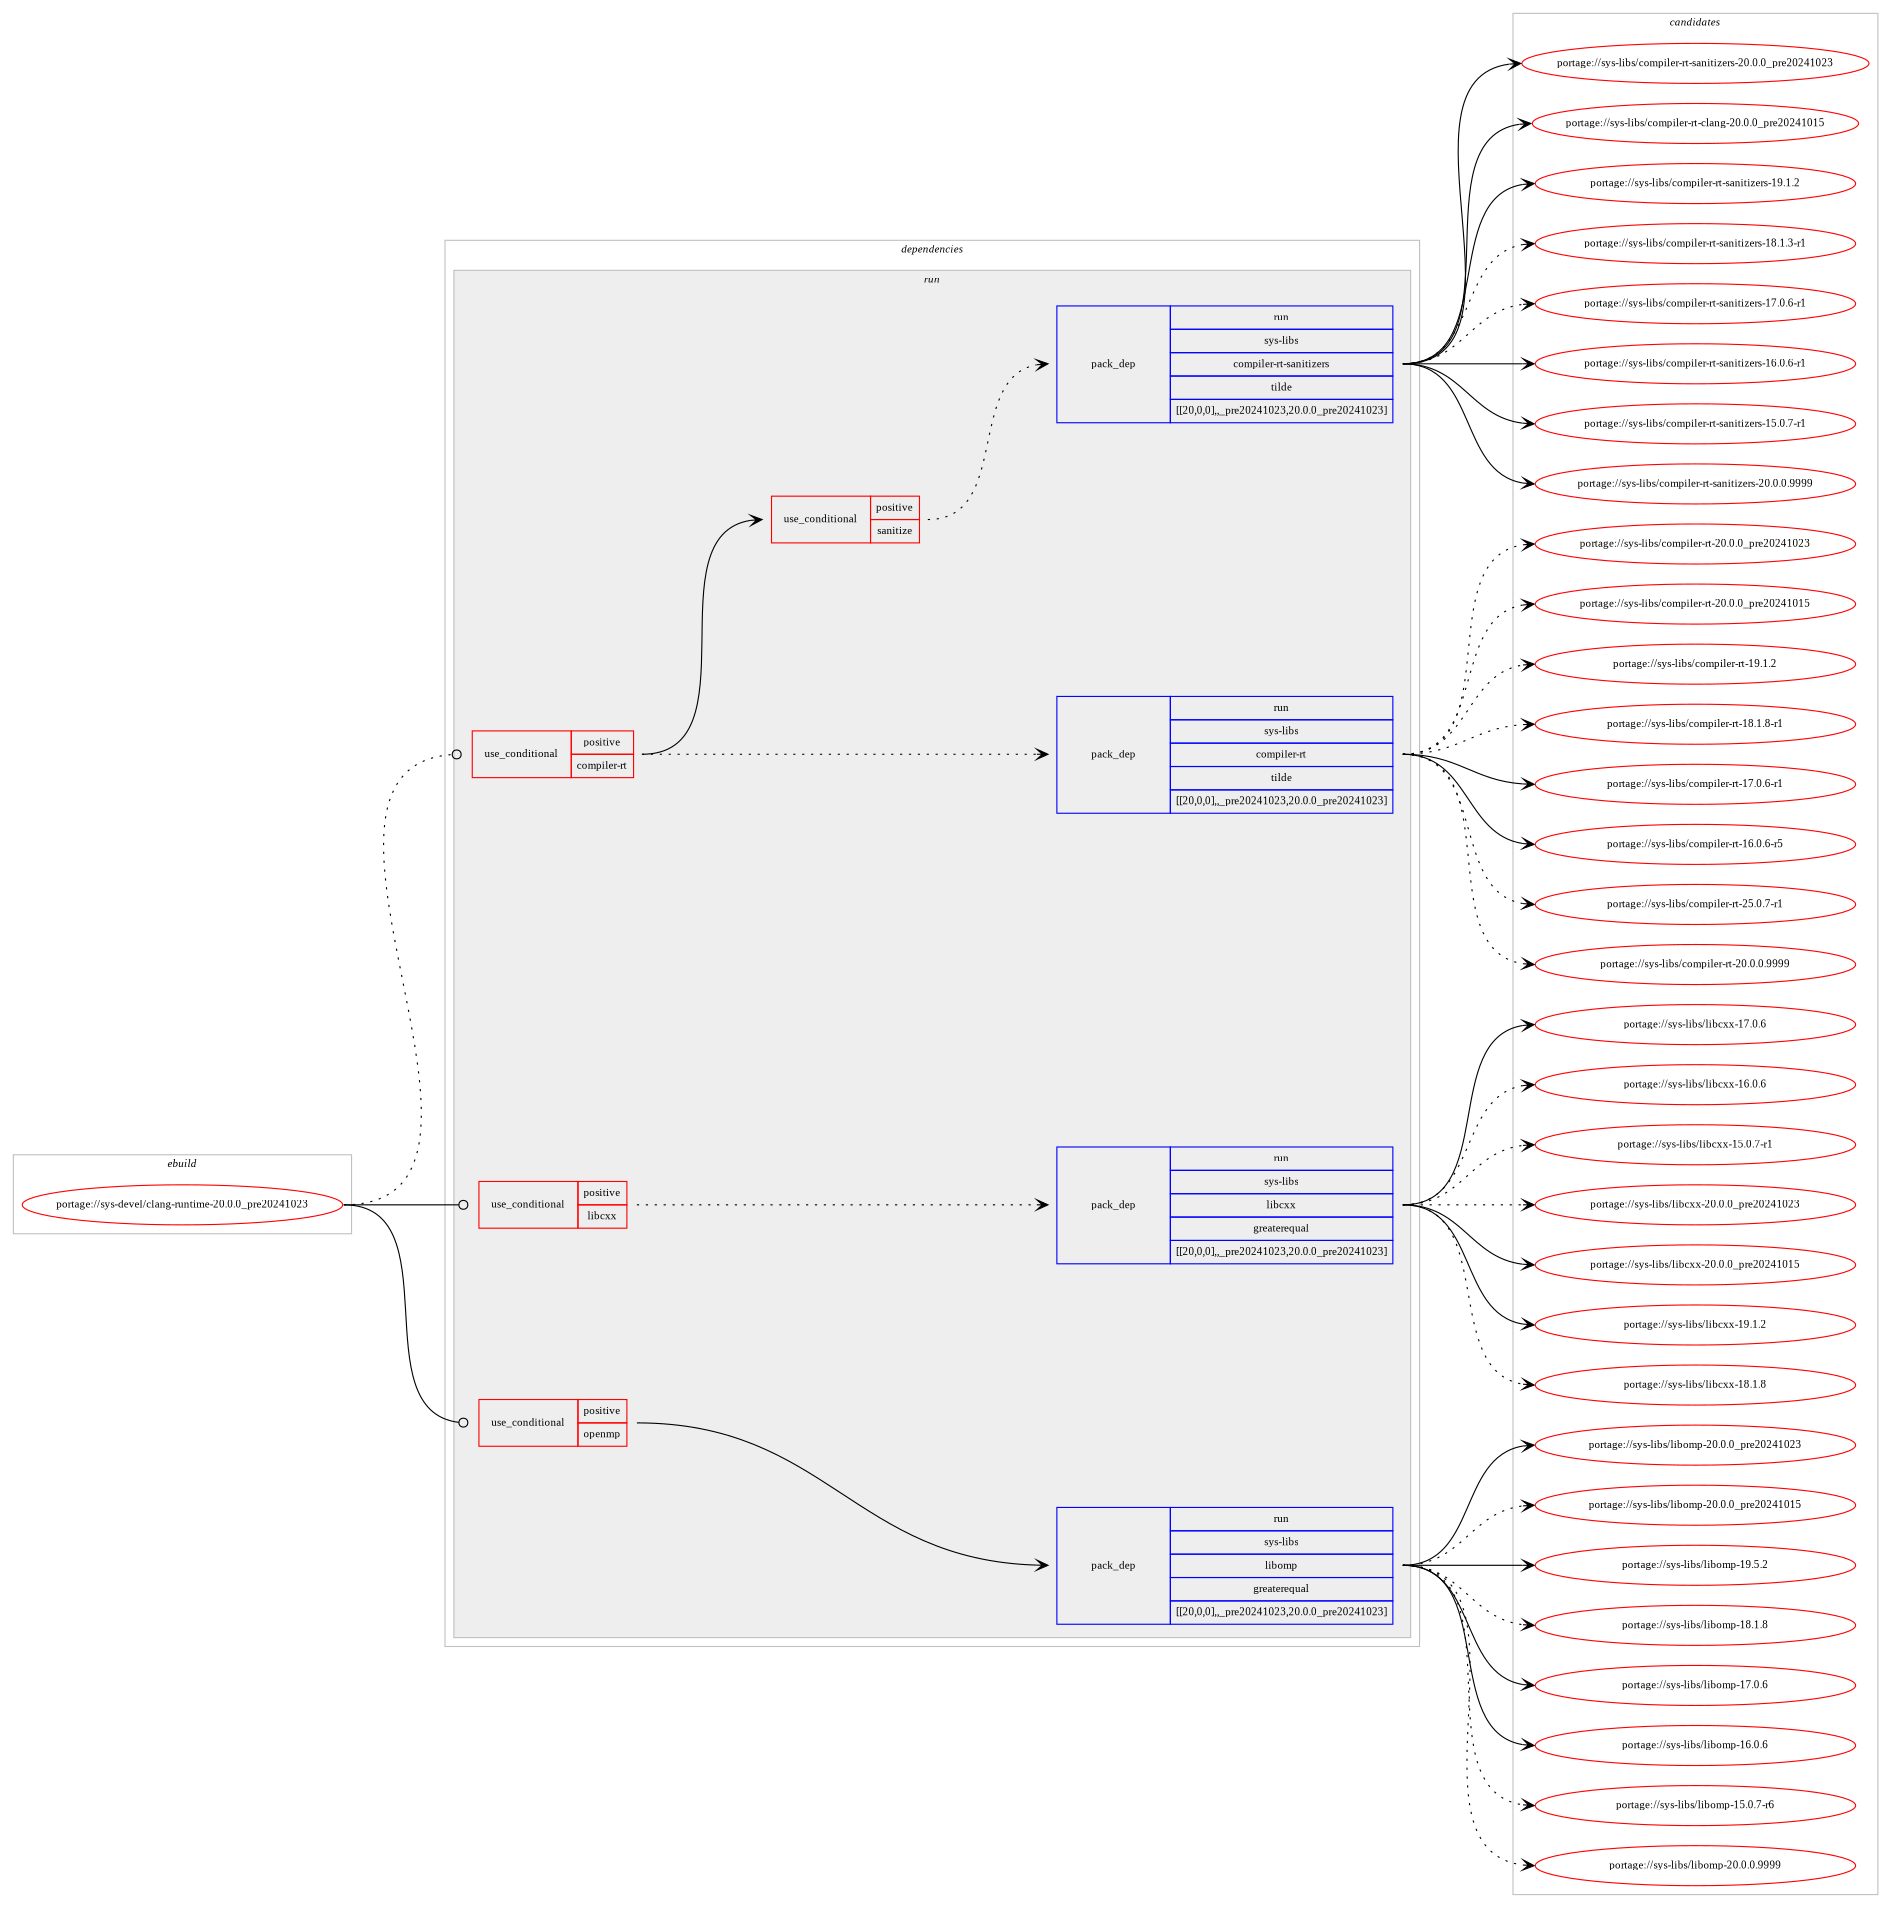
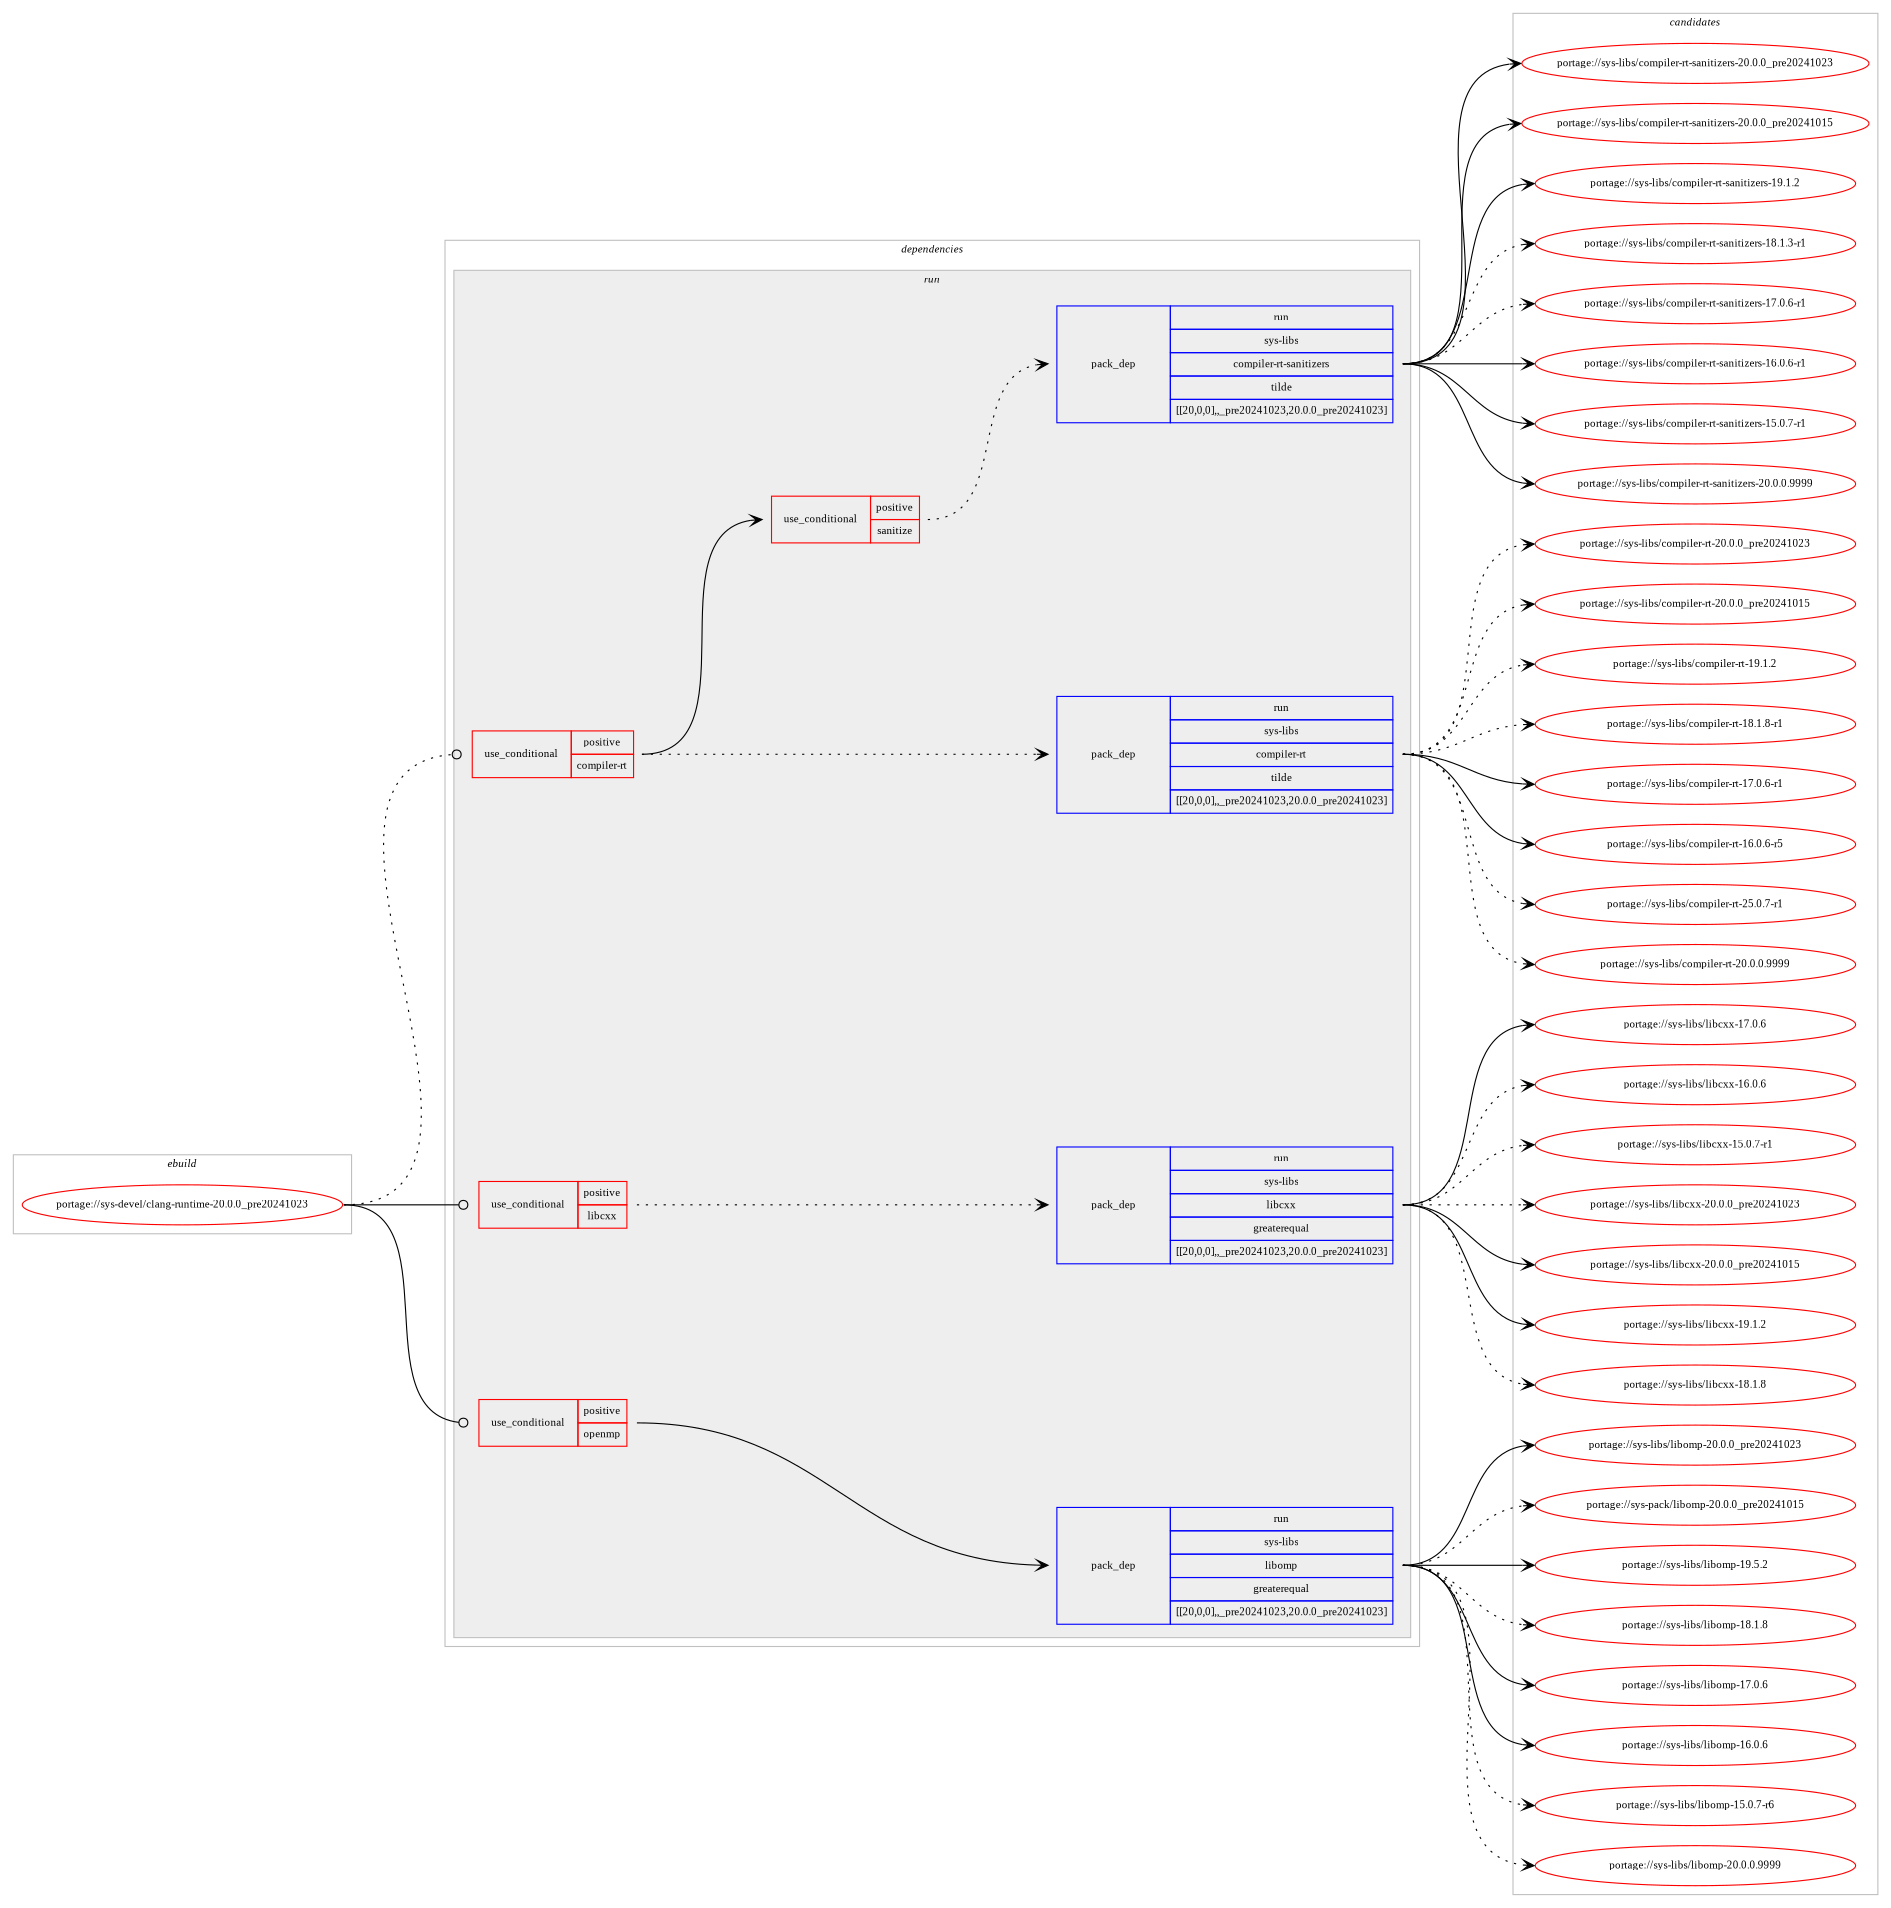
(1695, 123) -> (1695, 123)
(1695, 1505) -> (1695, 1505)
